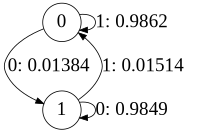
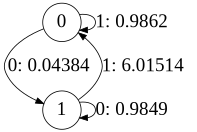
(54, 66) -> (54, 66)
(148, 66) -> (148, 66)
